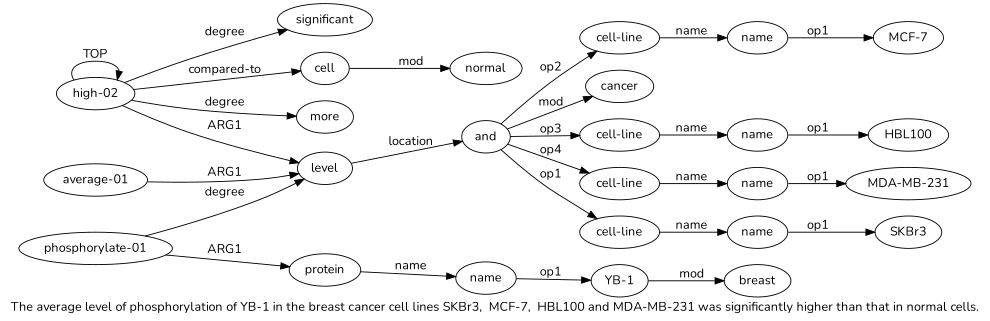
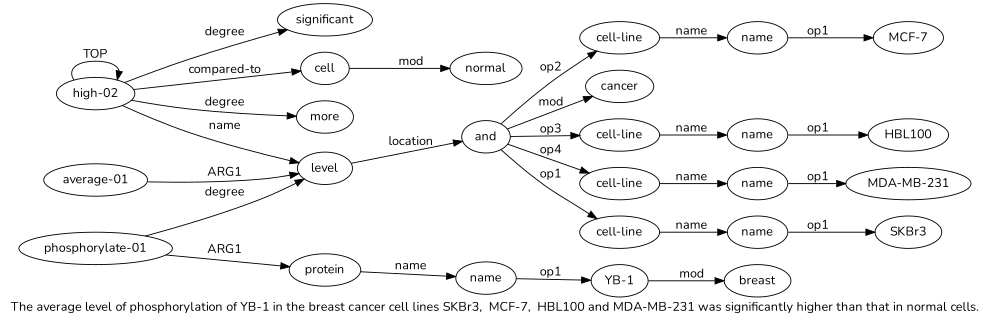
(225, 126) -> (225, 126)
